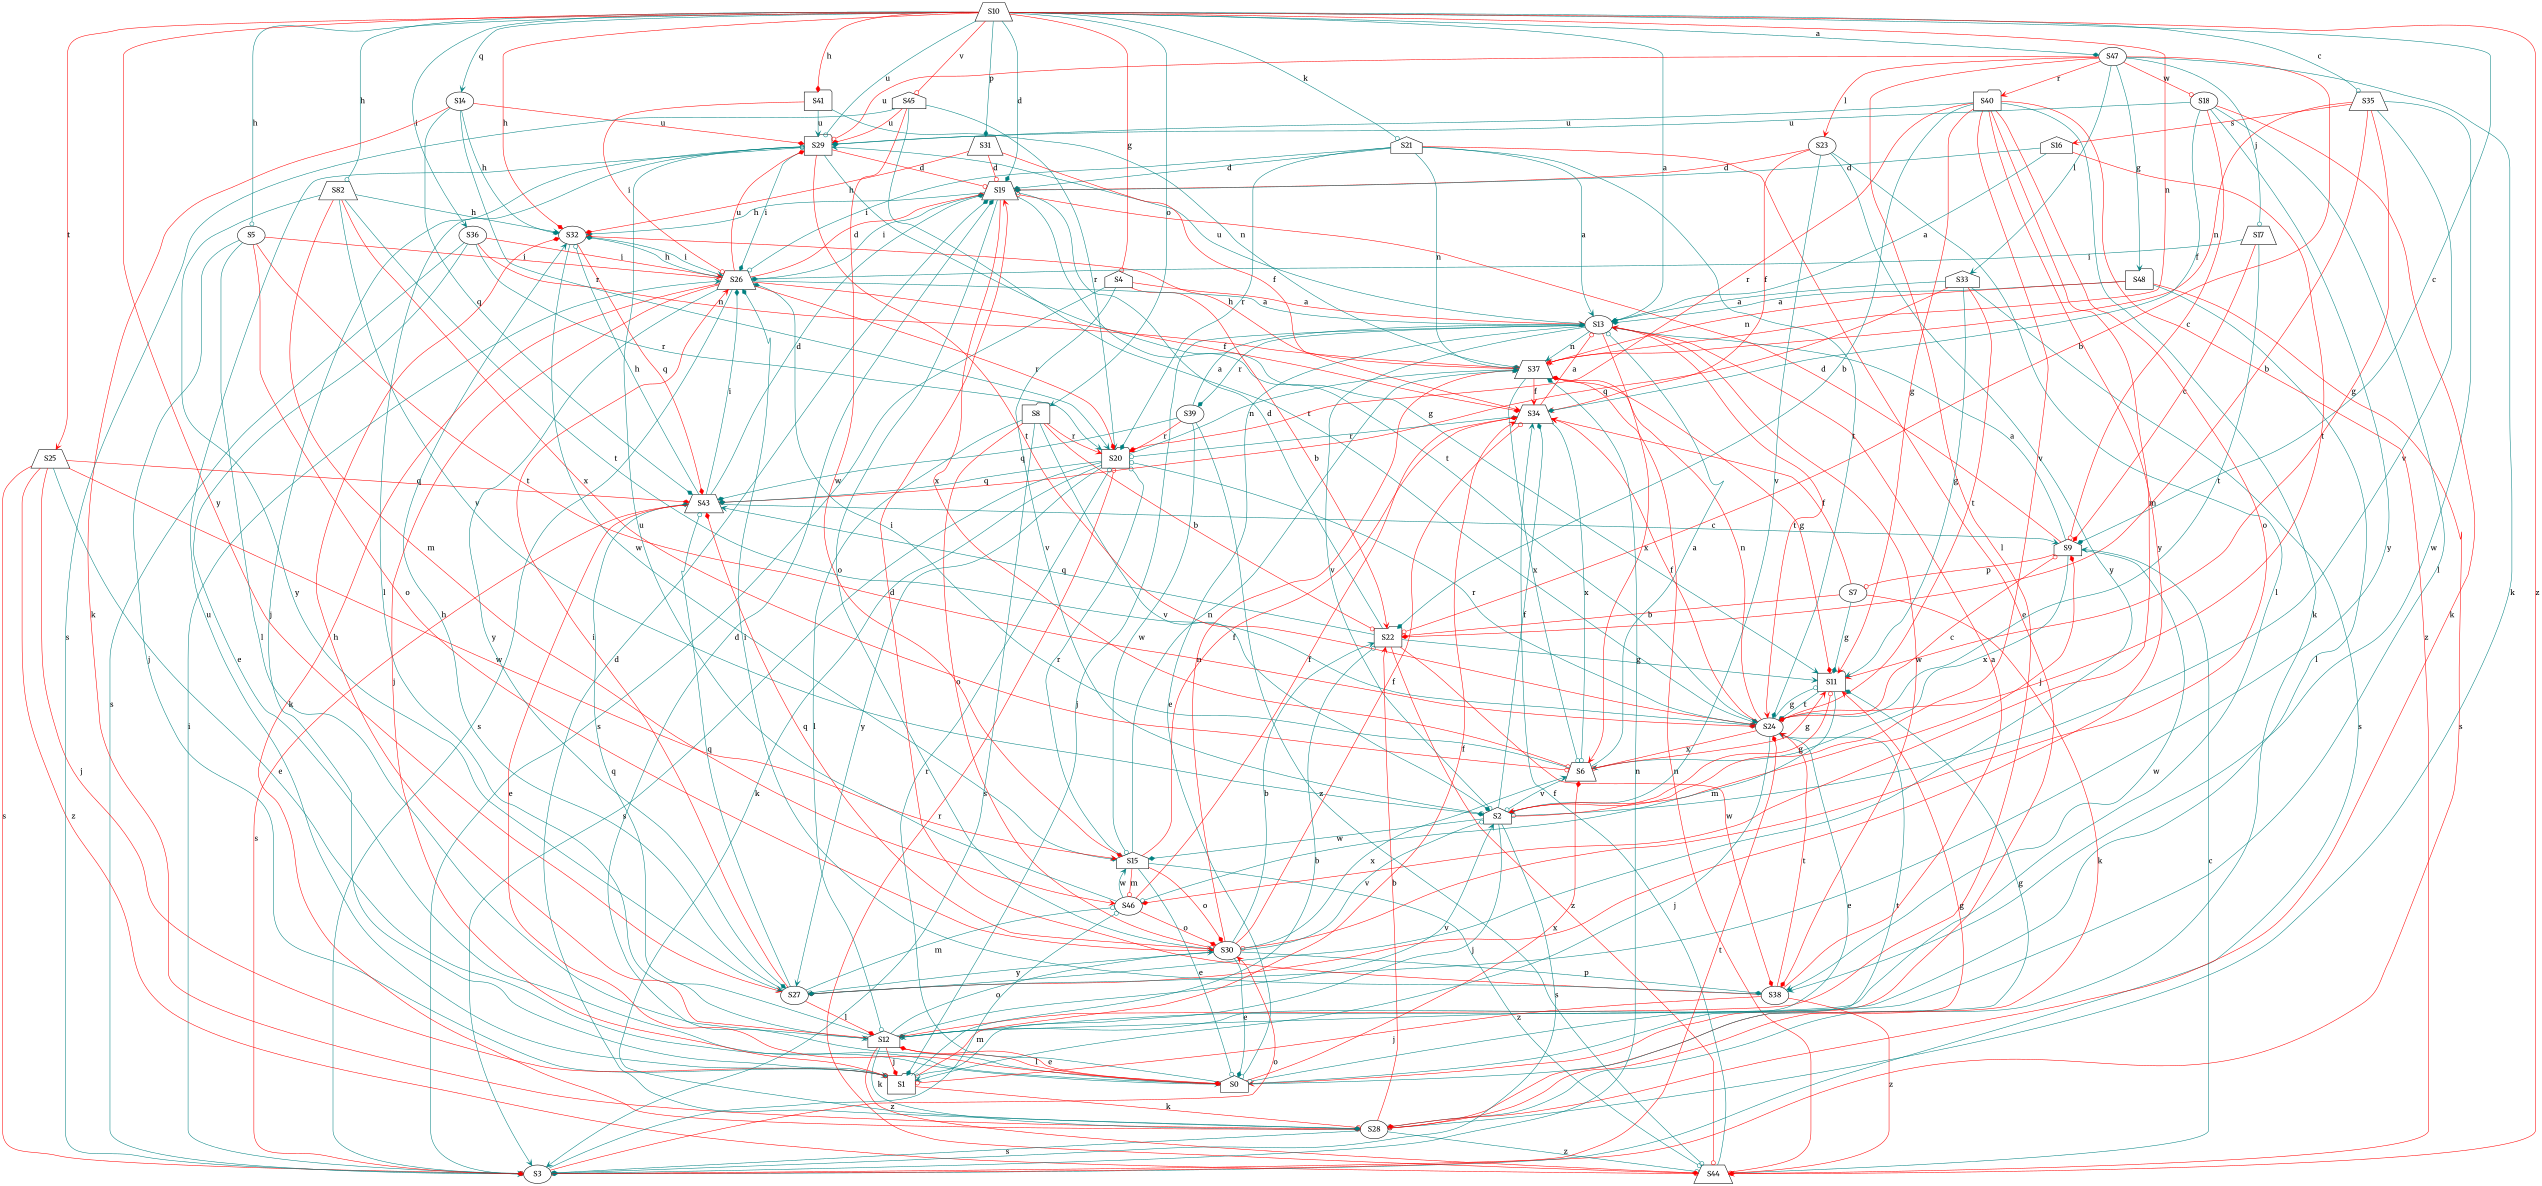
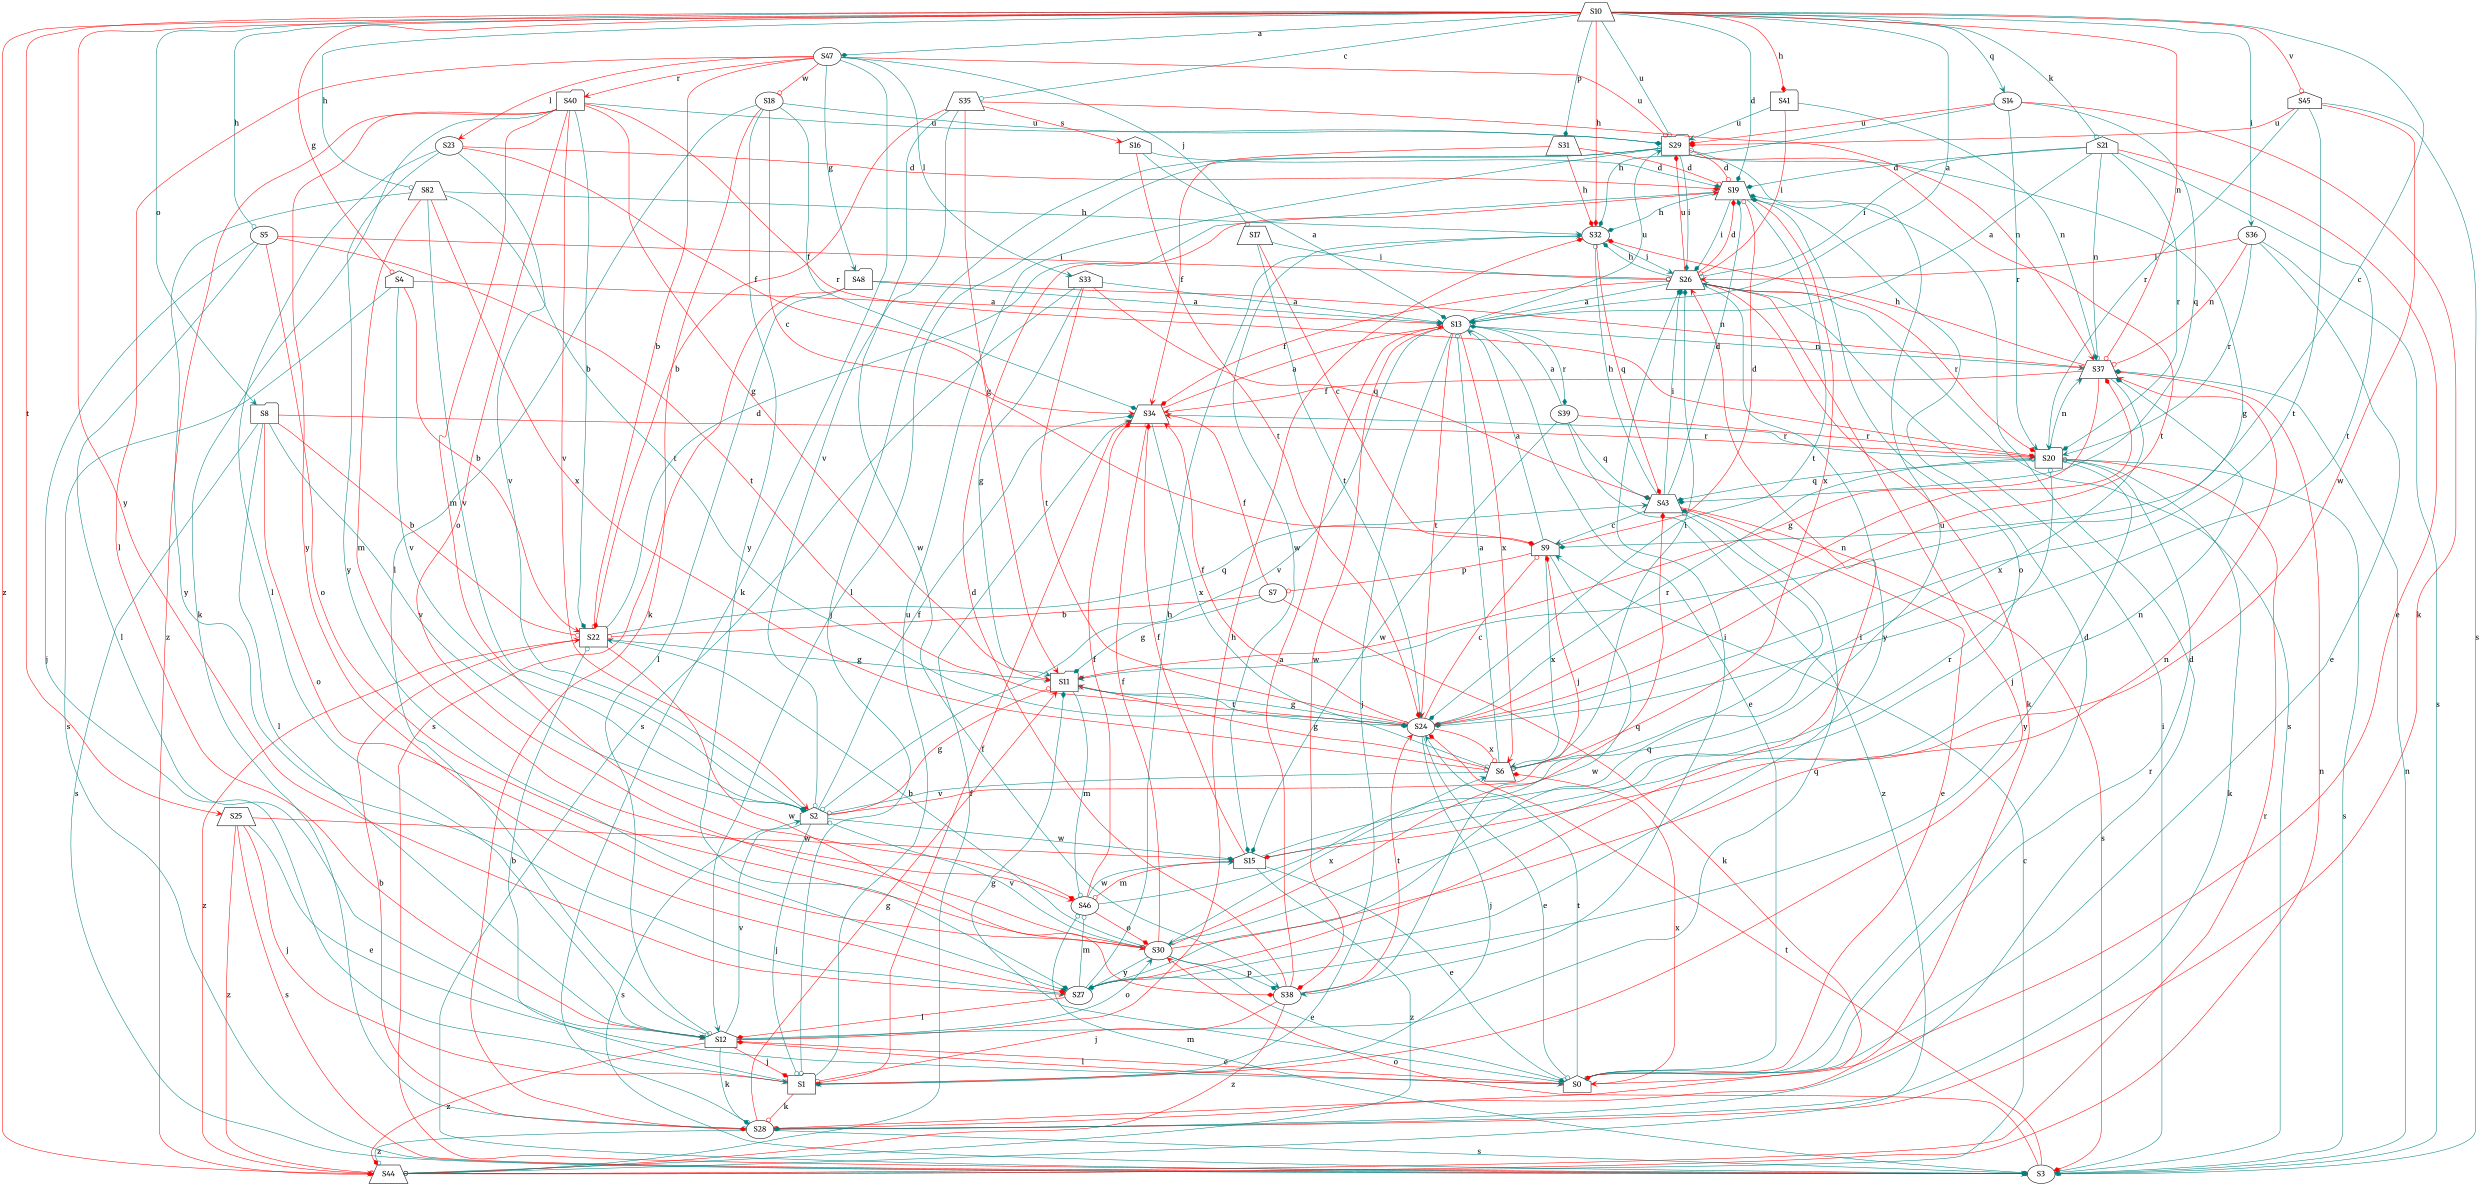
(375, 481) -> none
(1136, 633) -> (1394, 611)
(1185, 893) -> none
